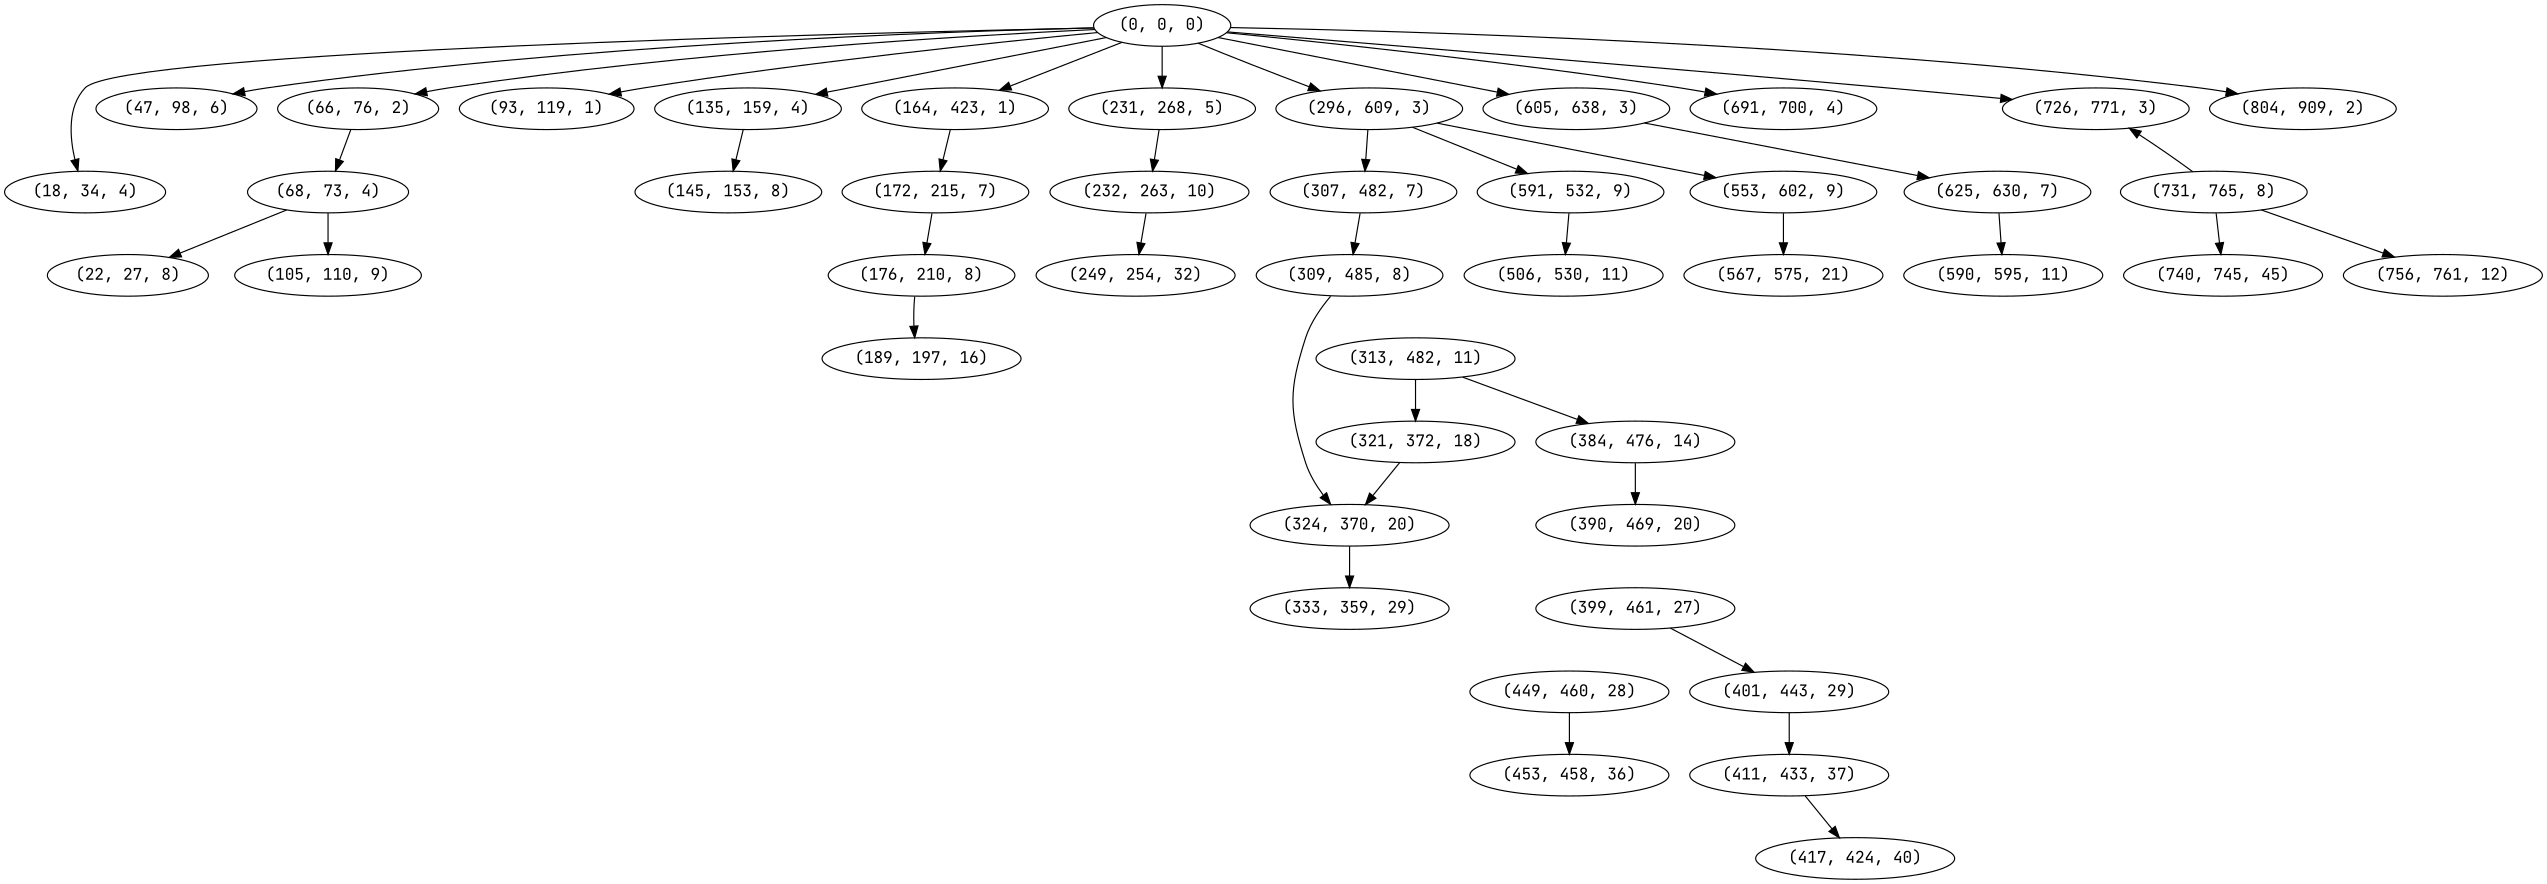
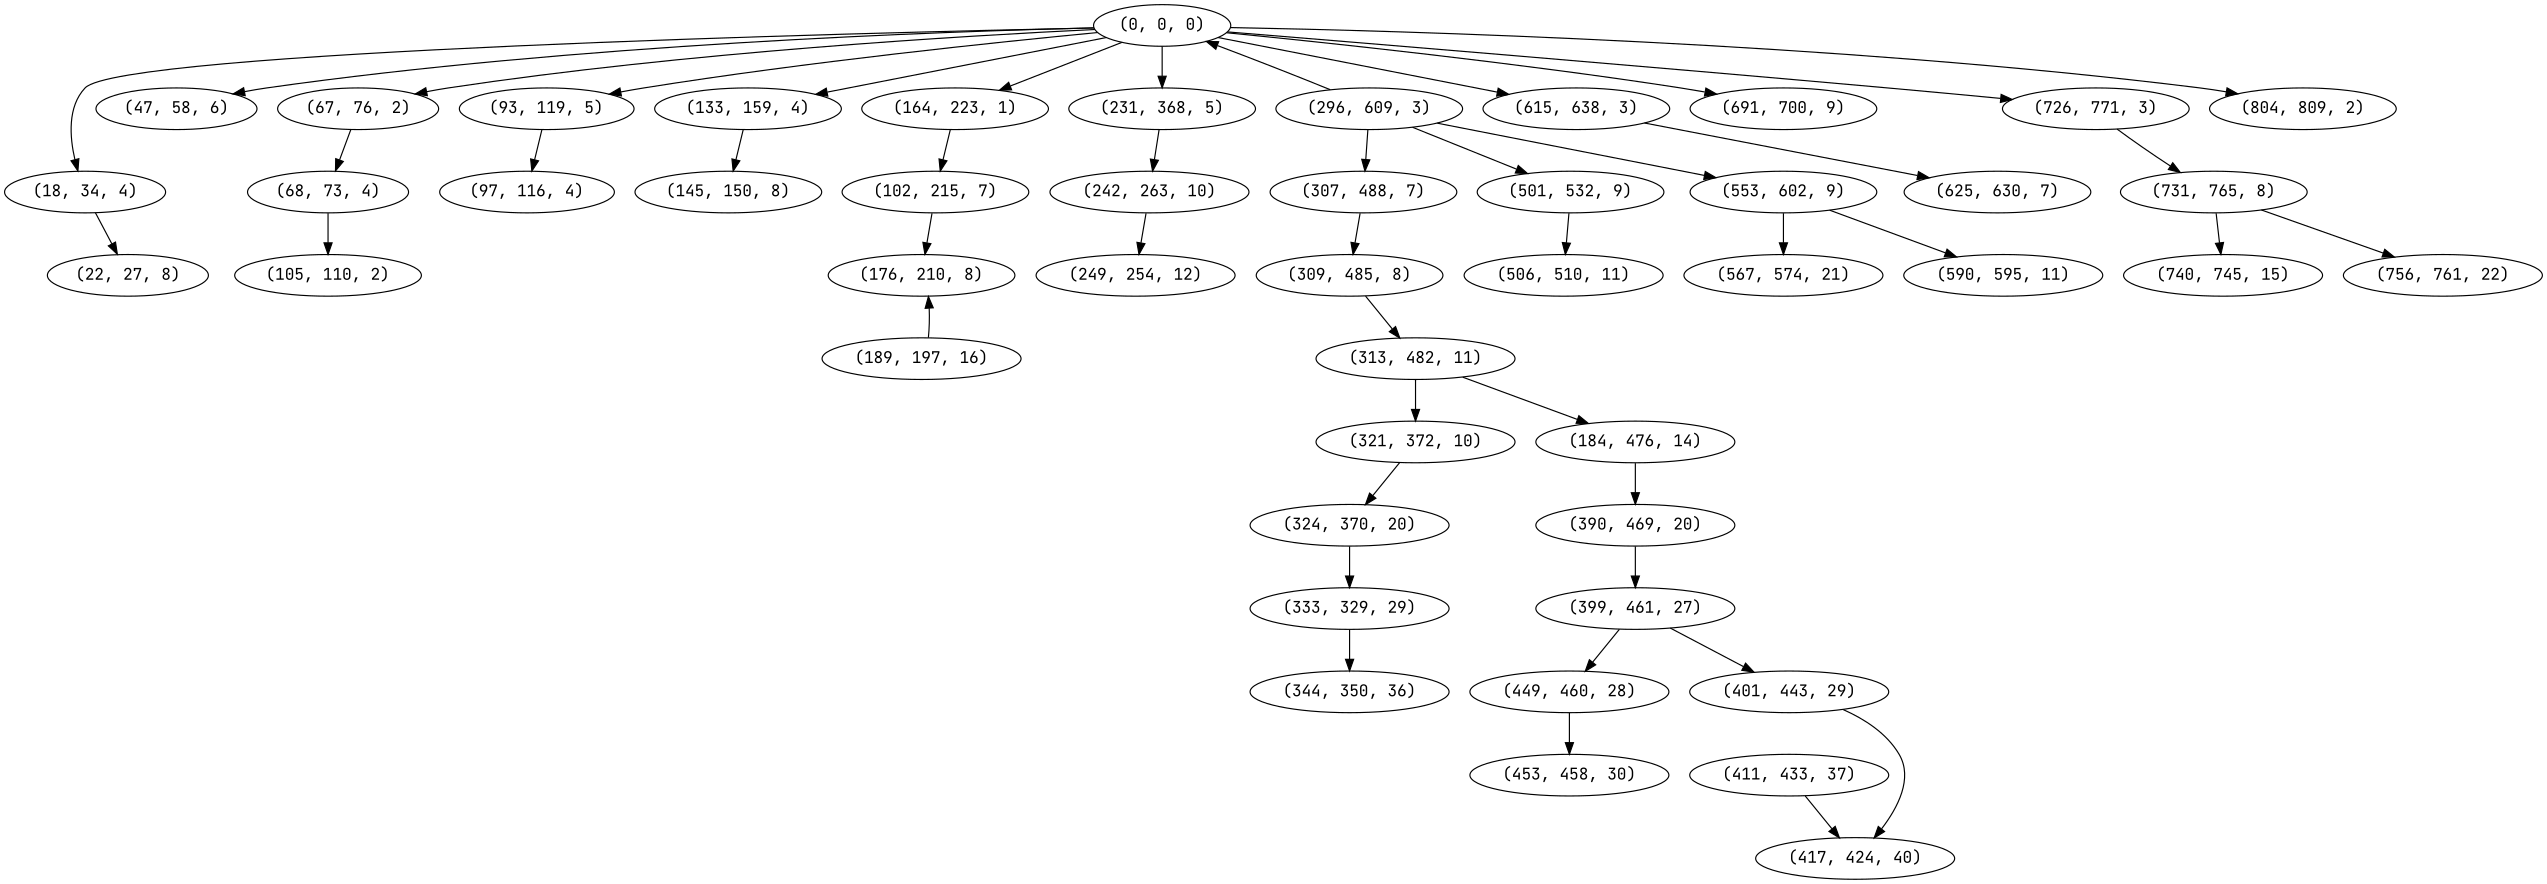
(1254, 65) -> (1274, 67)
(176, 109) -> (176, 109)
(358, 109) -> (358, 109)
(547, 109) -> (547, 109)
(748, 109) -> (748, 109)
(955, 109) -> (955, 109)
(1162, 109) -> (1162, 109)
(1576, 109) -> (1576, 109)
(1783, 109) -> (1783, 109)
(2303, 109) -> (2303, 109)
(2166, 153) -> (2144, 148)
none -> (527, 192)
(728, 192) -> (728, 192)
(935, 192) -> (935, 192)
(1149, 192) -> (1149, 192)
(1363, 192) -> (1363, 192)
(1571, 192) -> (1571, 192)
(2000, 228) -> (1888, 232)
(233, 232) -> (104, 228)
(328, 275) -> (328, 275)
(1136, 275) -> (1136, 275)
(1564, 275) -> (1564, 275)
(1783, 275) -> (1783, 275)
(2223, 275) -> (2223, 275)
(2443, 275) -> (2443, 275)
(914, 311) -> (929, 323)
(1293, 394) -> (1379, 313)
(1416, 442) -> (1416, 442)
(1635, 442) -> (1635, 442)
none -> (1635, 561)
(1350, 609) -> (1350, 609)
none -> (1606, 646)
none -> (1350, 692)
(1789, 728) -> (1901, 758)
(1569, 775) -> (1569, 775)
